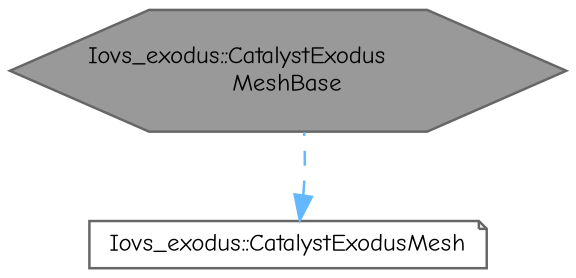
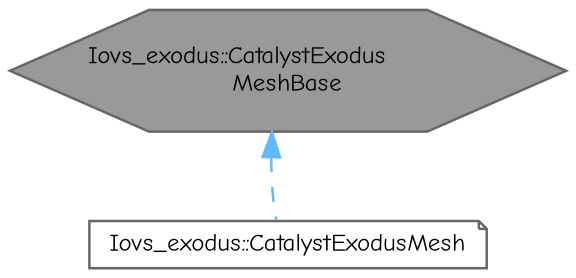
(305, 164) -> (272, 189)
